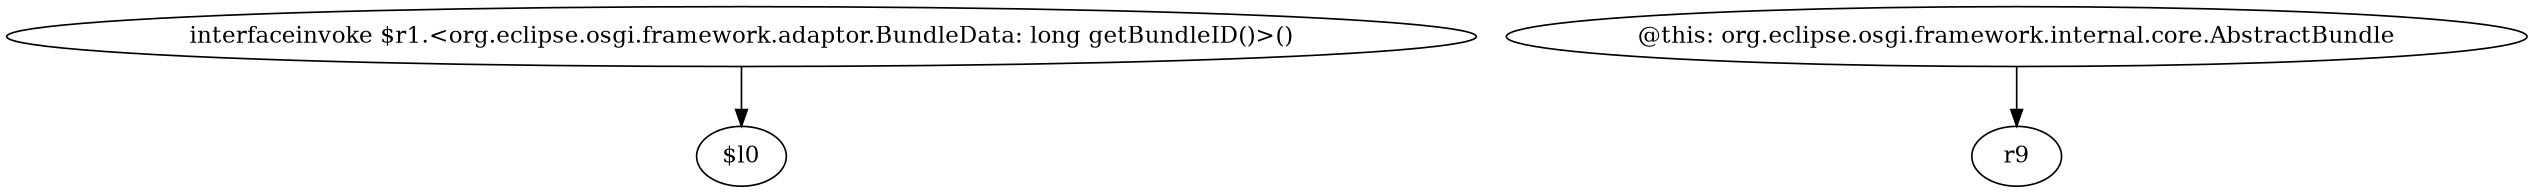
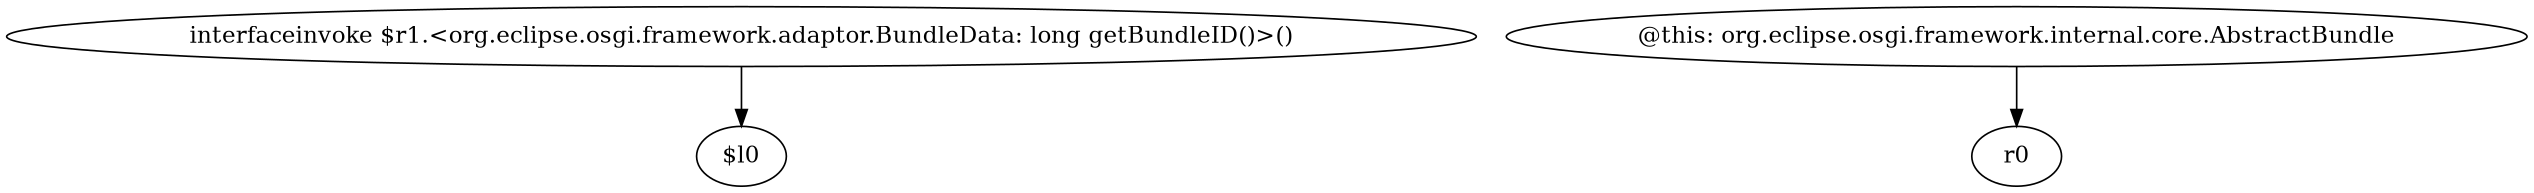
(2017, 156) -> (2017, 156)
